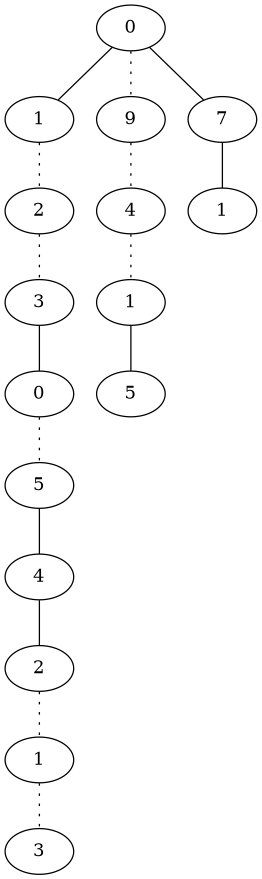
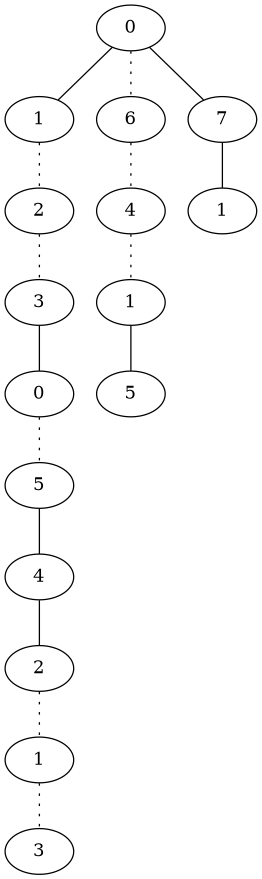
(131, 119) -> (131, 119)
